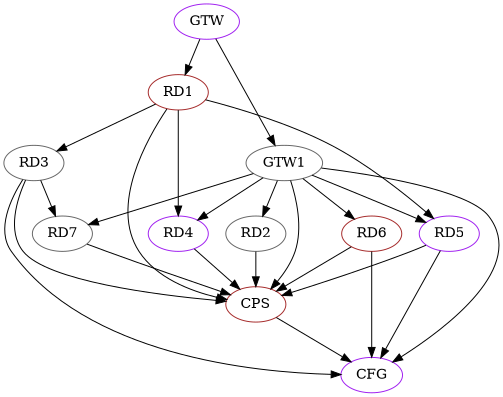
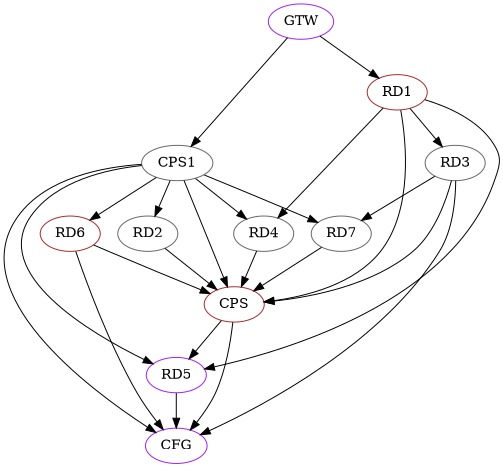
(284, 163) -> (177, 163)
(178, 234) -> (264, 234)
(359, 270) -> (208, 336)
